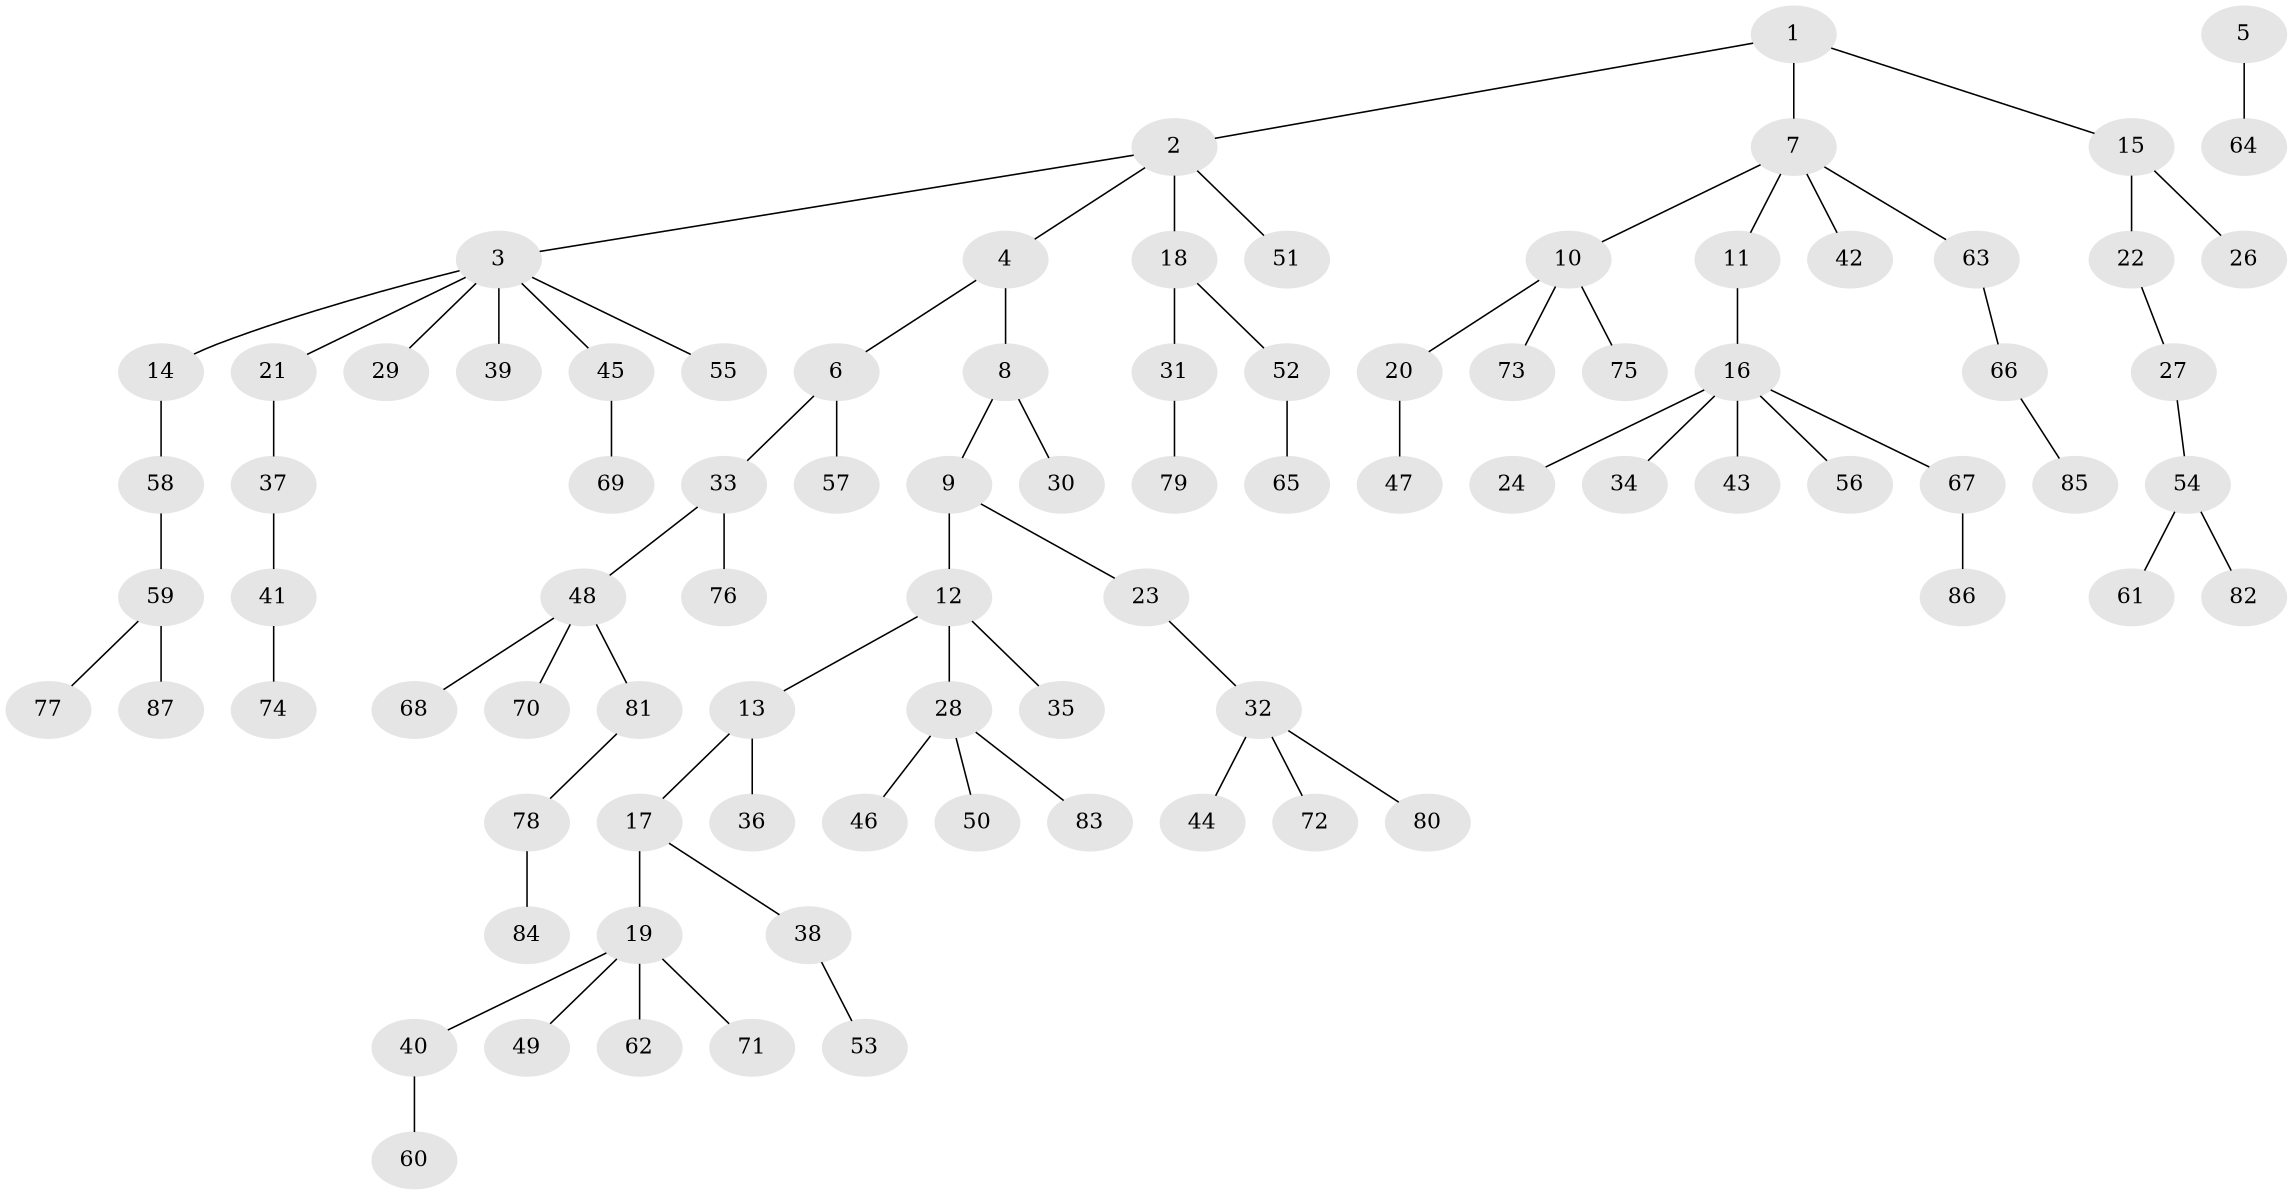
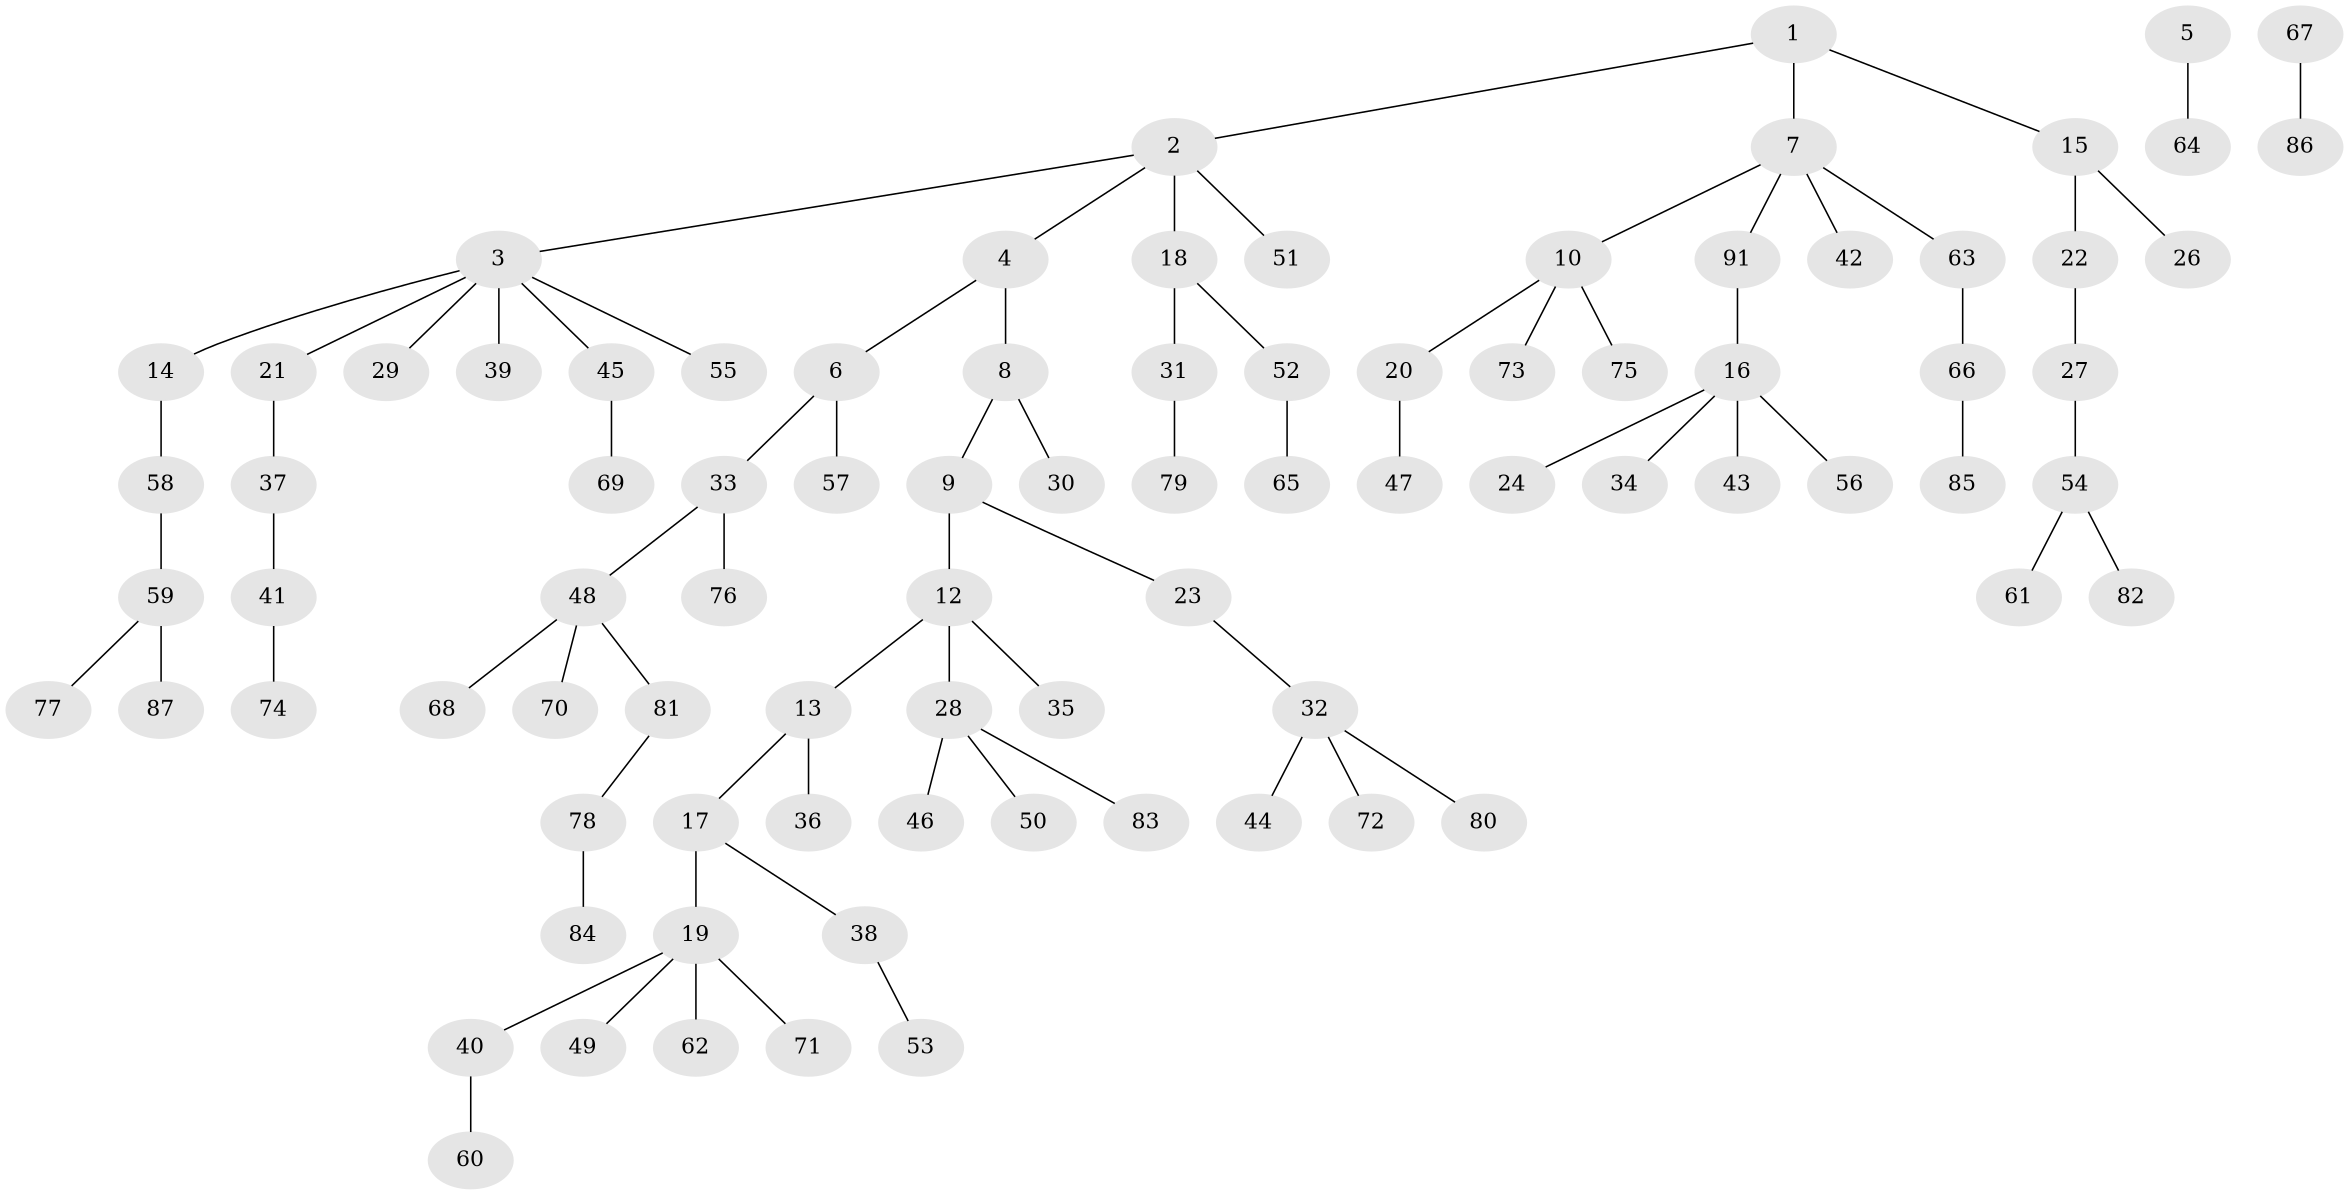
(1737, 260) -> (1737, 260)
(1850, 428) -> none
